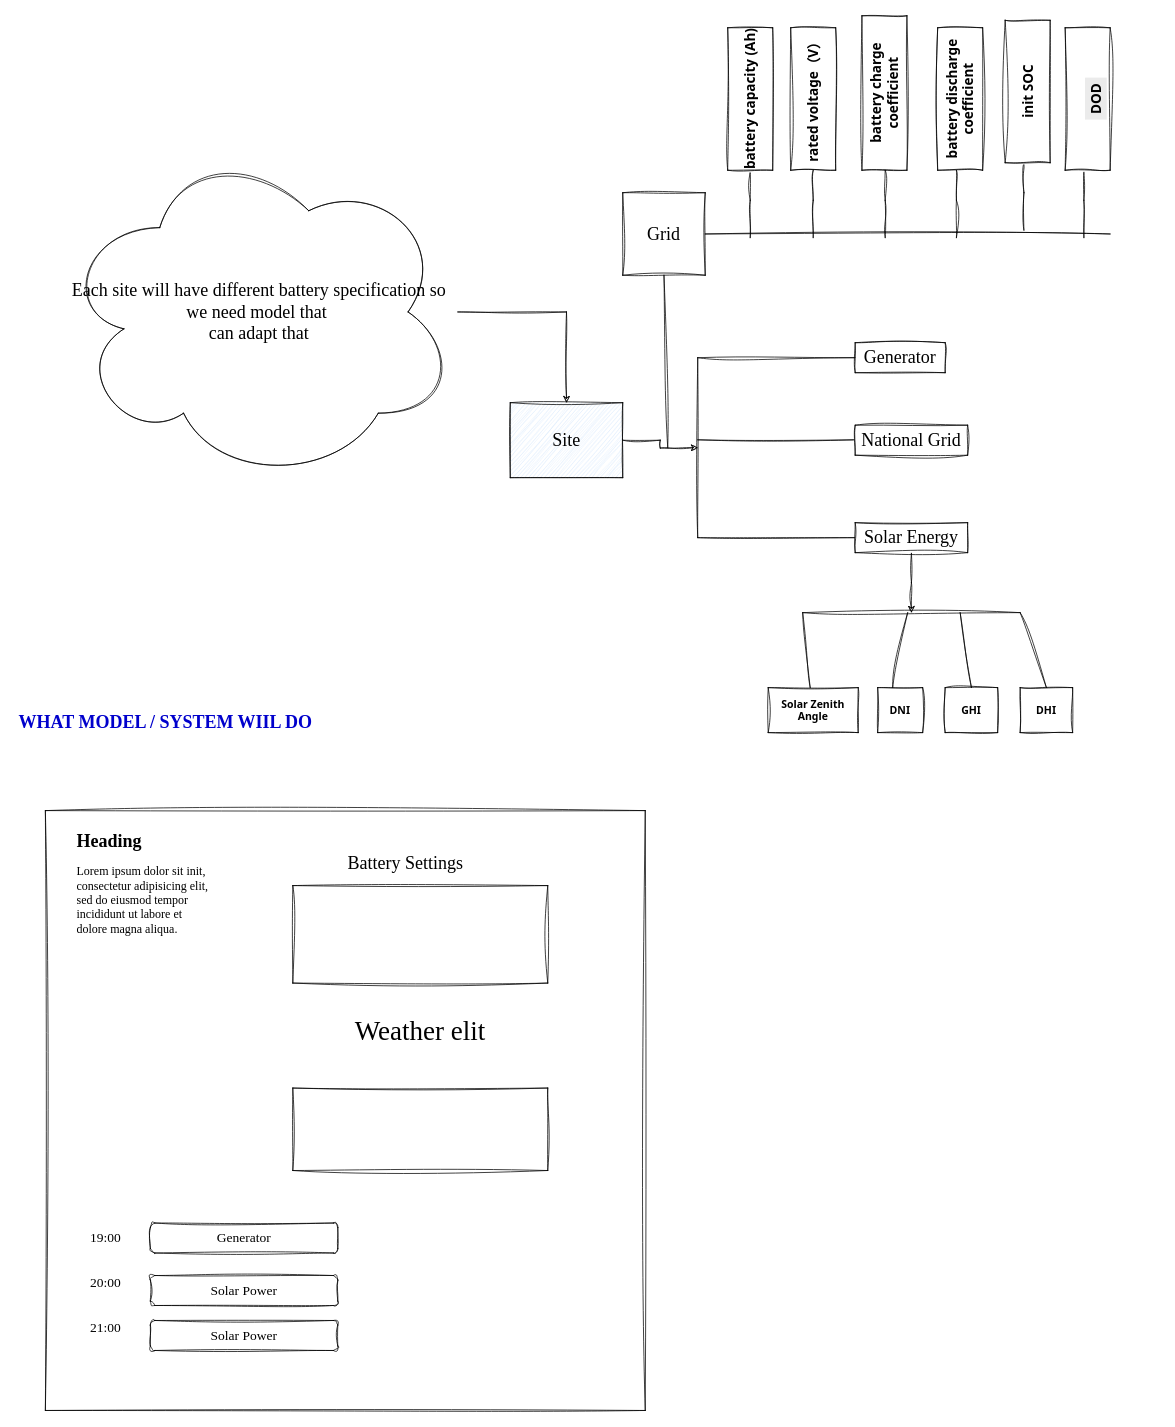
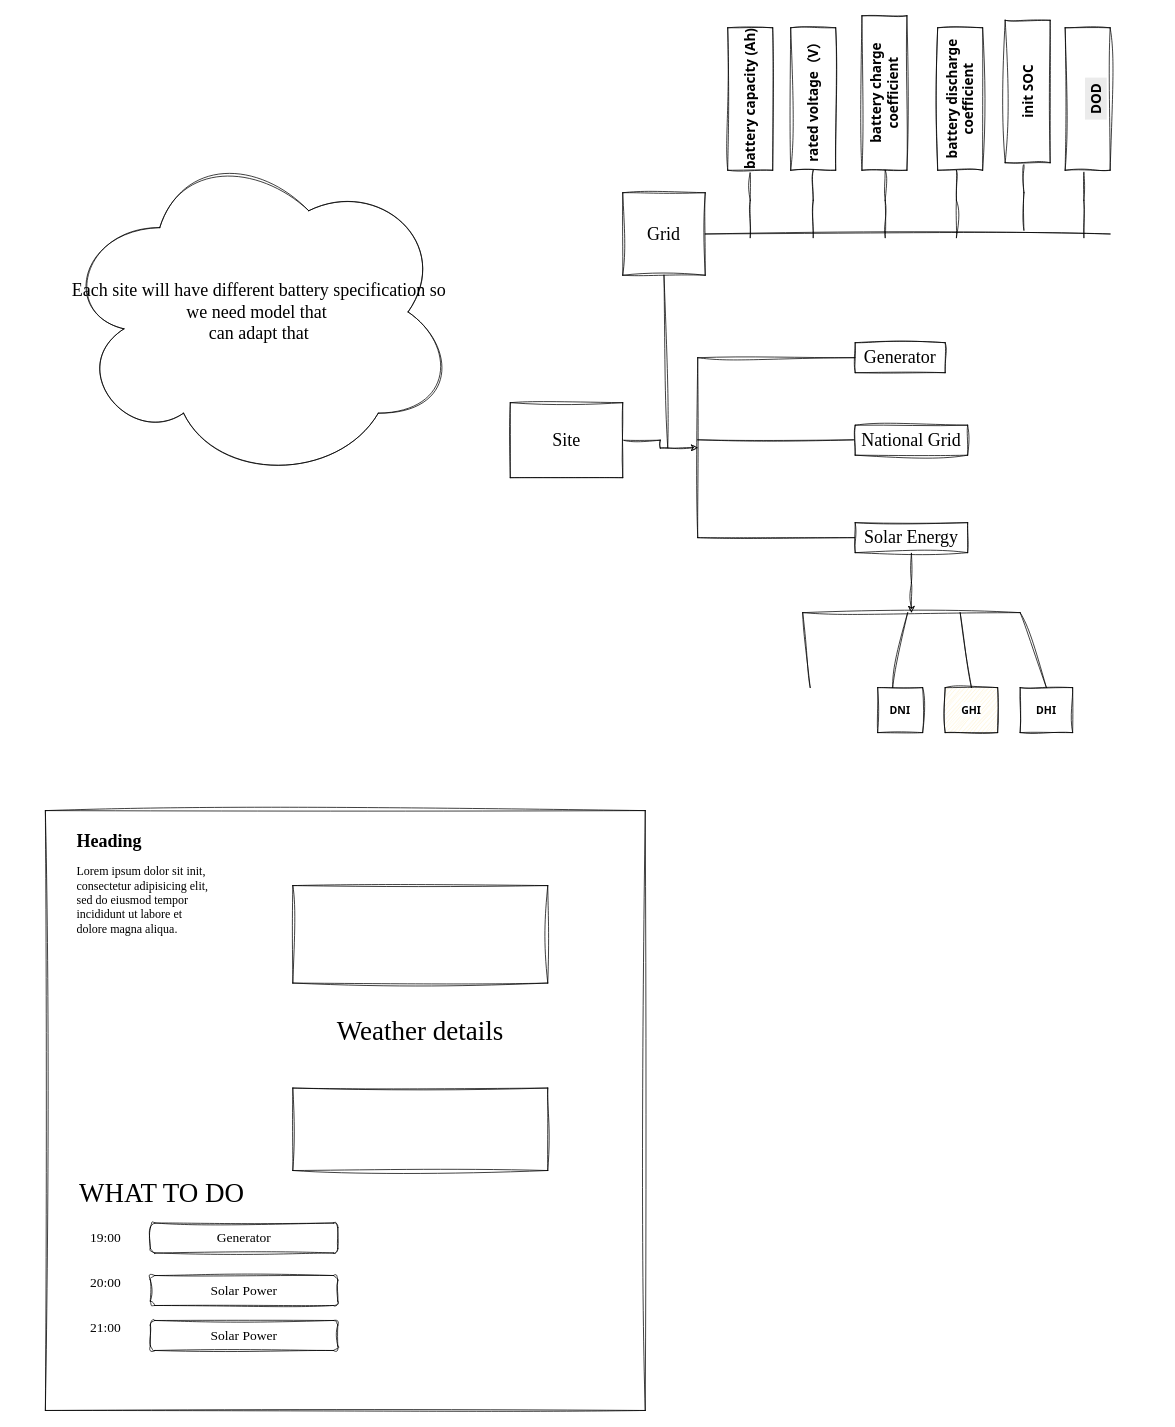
(555, 312) -> none
(567, 440) -> (567, 440)
(813, 710) -> none
(972, 710) -> (972, 710)
(165, 723) -> none
(405, 863) -> none
(420, 1032) -> (420, 1032)
none -> (162, 1193)
